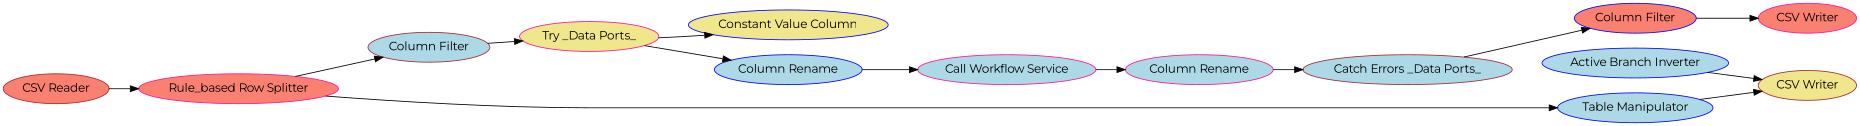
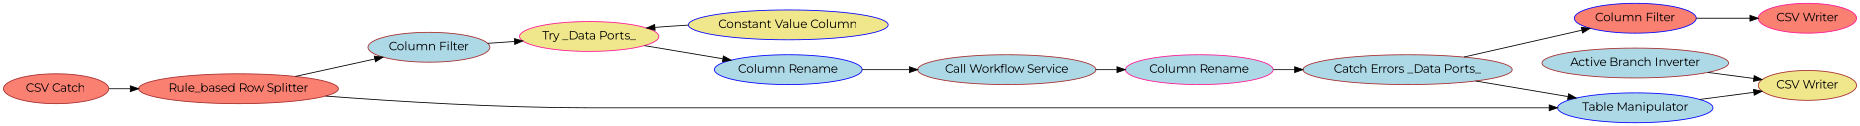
(682, 37) -> (672, 26)
(1635, 63) -> (1635, 63)
(1007, 70) -> (1007, 70)
(56, 89) -> (56, 89)
(238, 89) -> (238, 89)
none -> (1522, 89)
